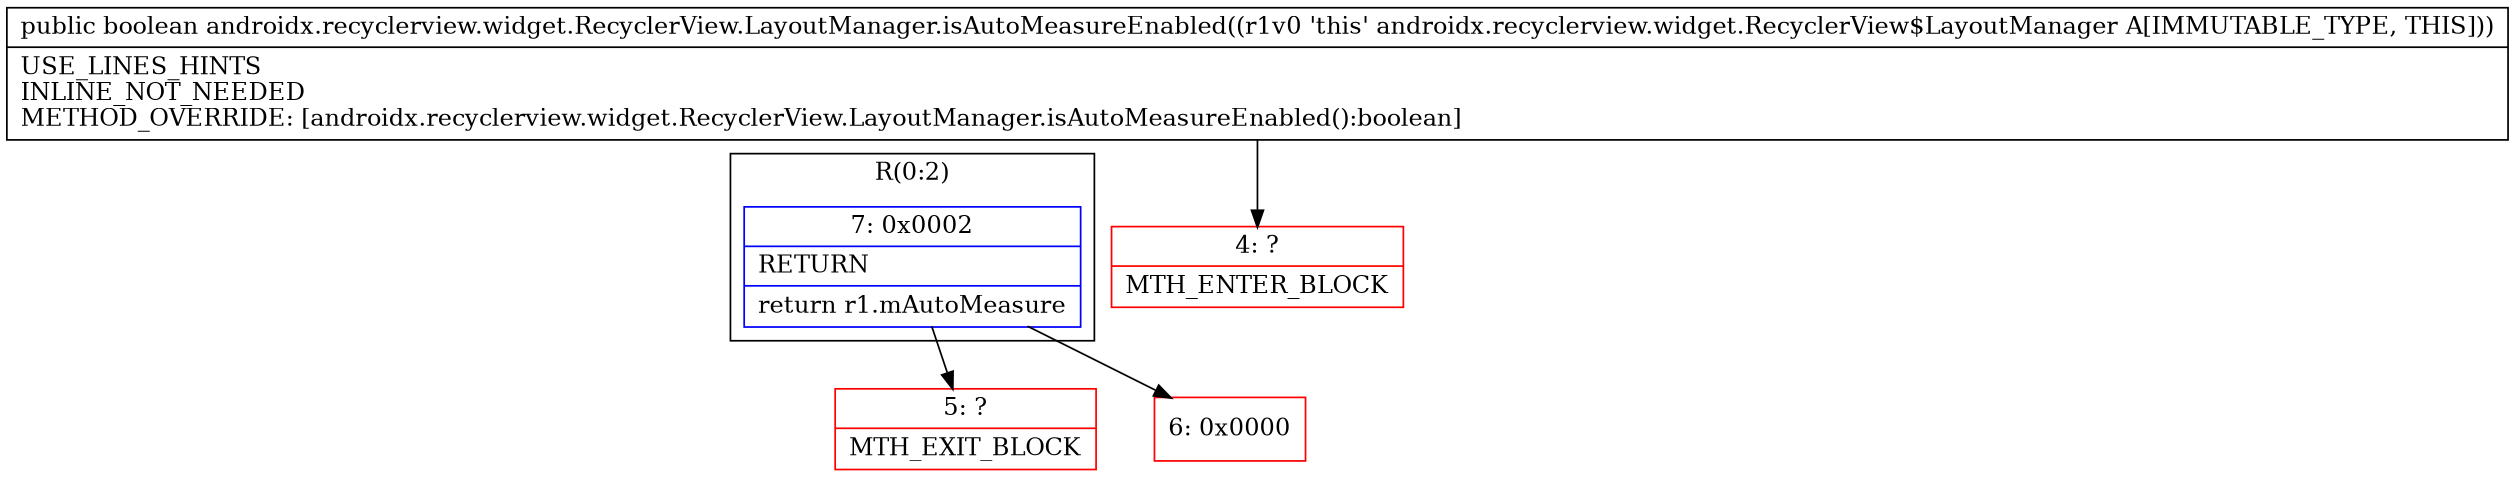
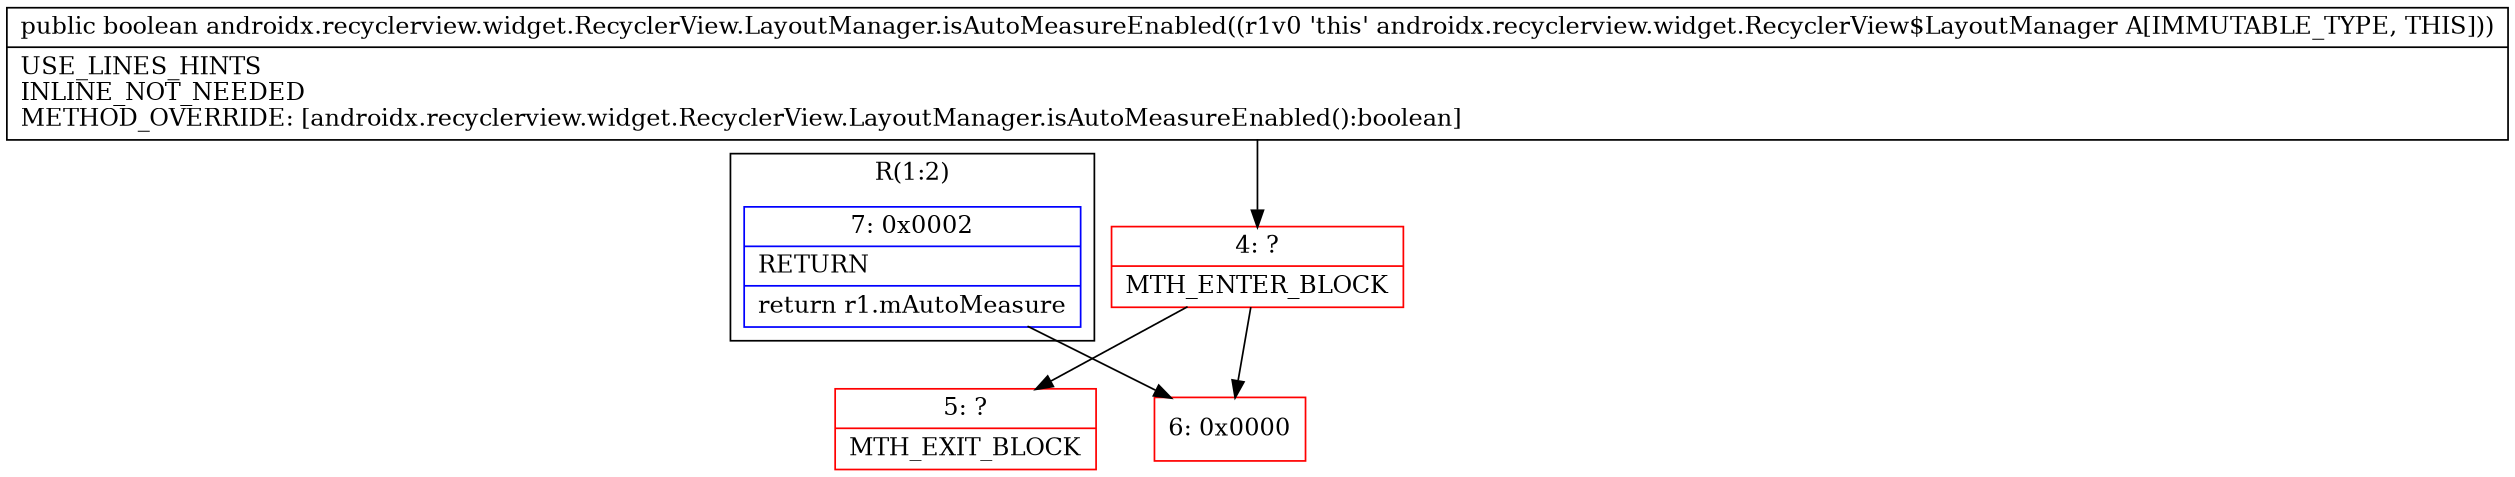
(912, 173) -> (912, 173)
none -> (1244, 344)
(940, 352) -> (1119, 344)
